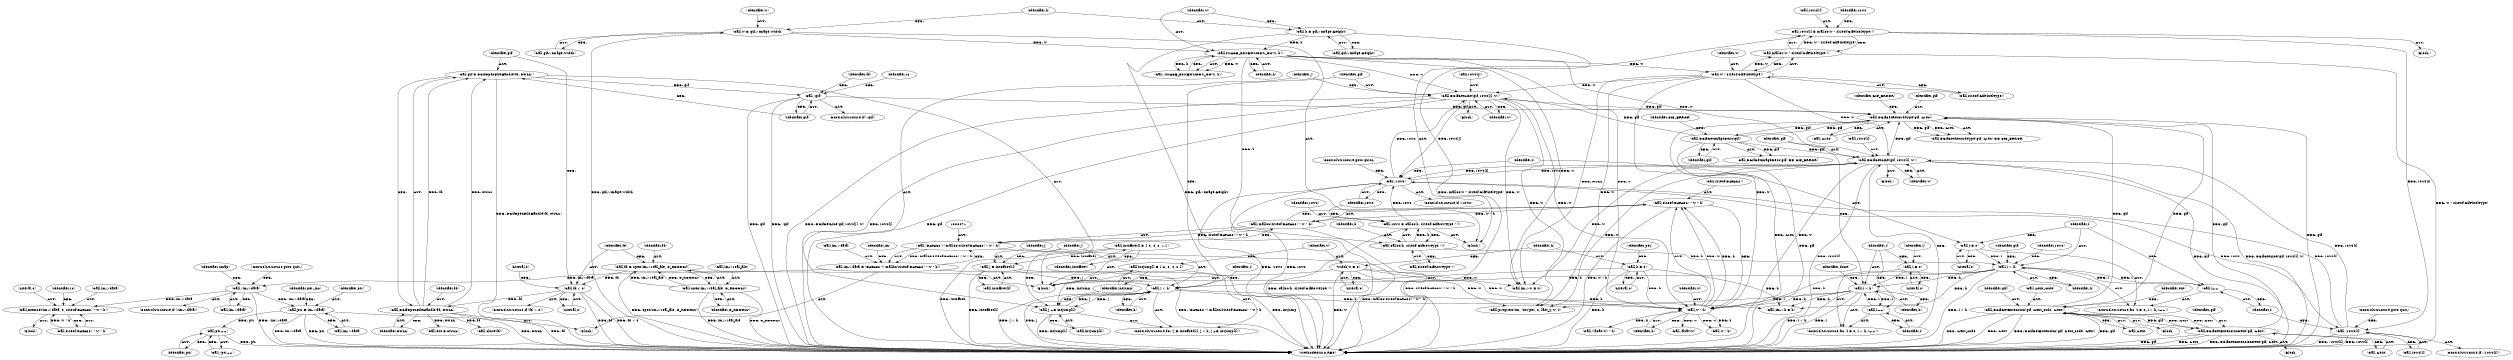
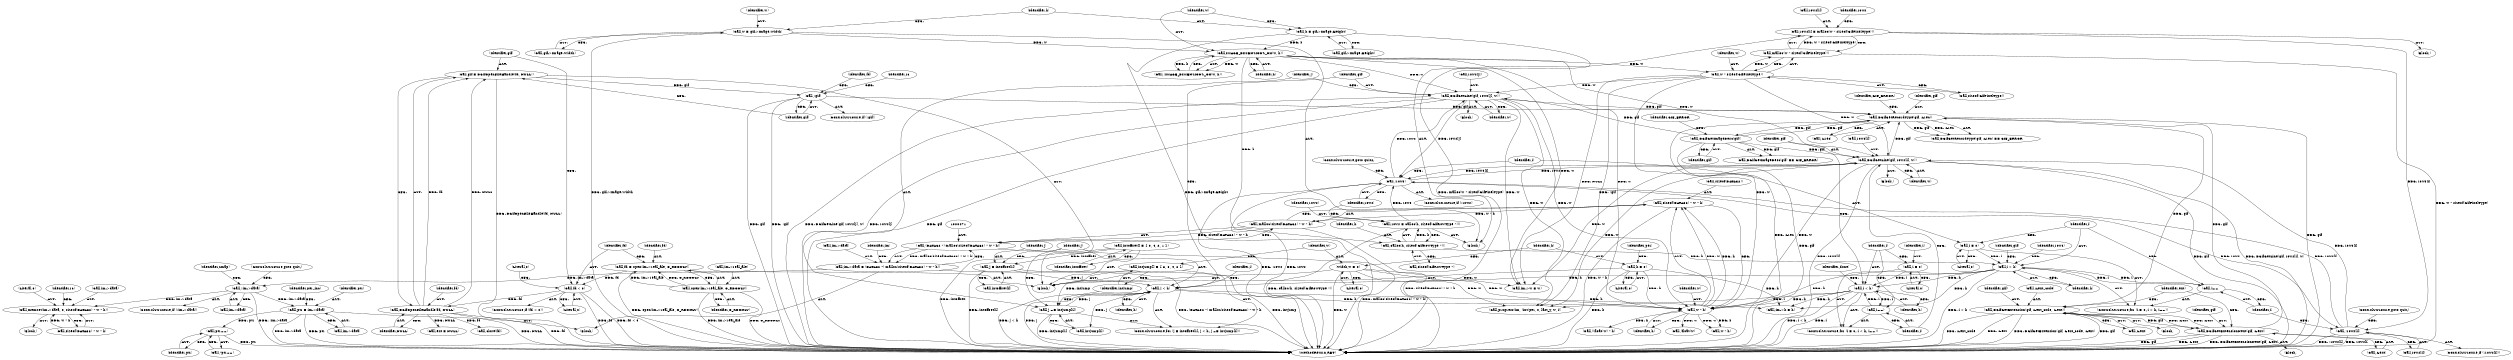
(2113, 159) -> none
(1608, 192) -> (1608, 192)
(1100, 297) -> (1113, 300)
none -> (2216, 300)
